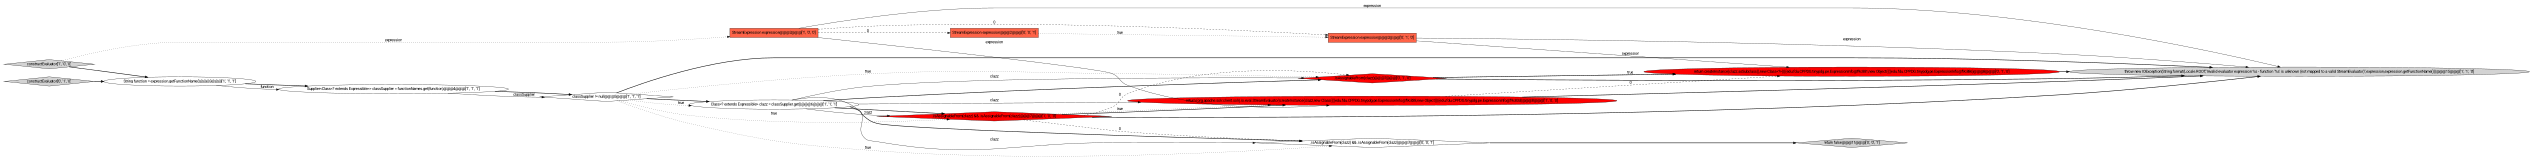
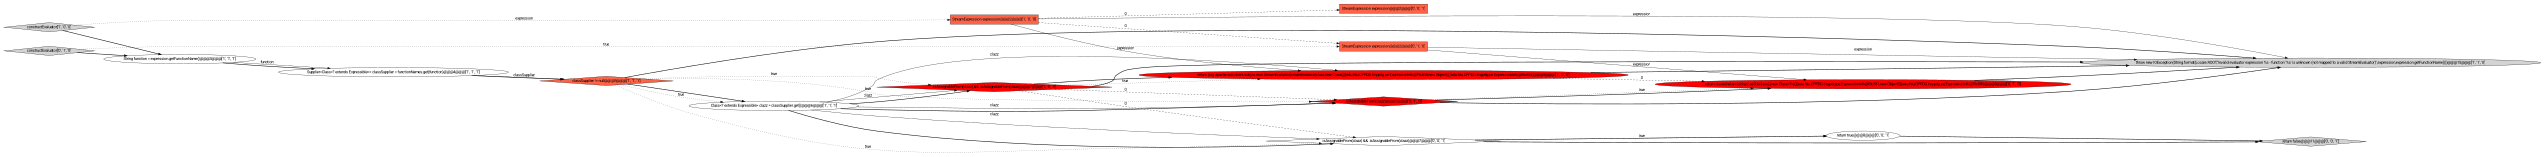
(1182, 35) -> (708, 47)
(606, 97) -> (606, 81)
none -> (1863, 136)
